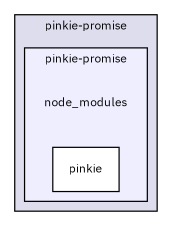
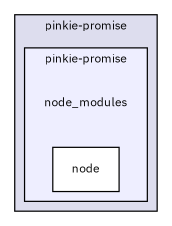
(86, 169) -> (86, 169)
